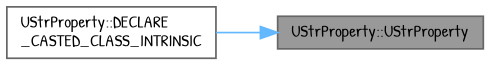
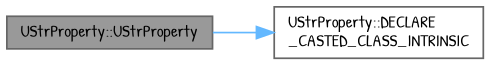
(238, 33) -> (234, 33)
